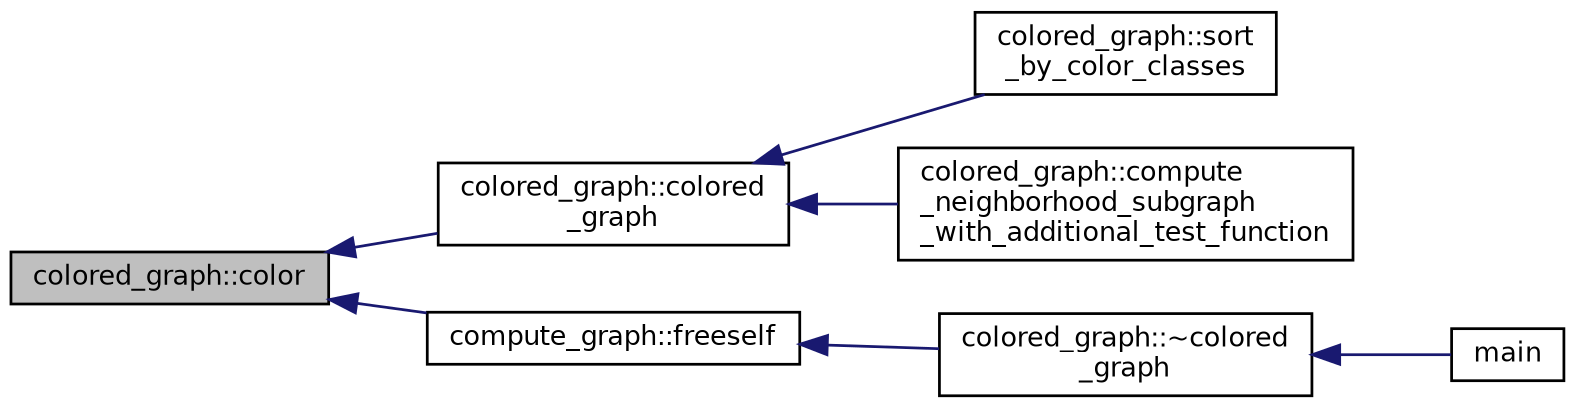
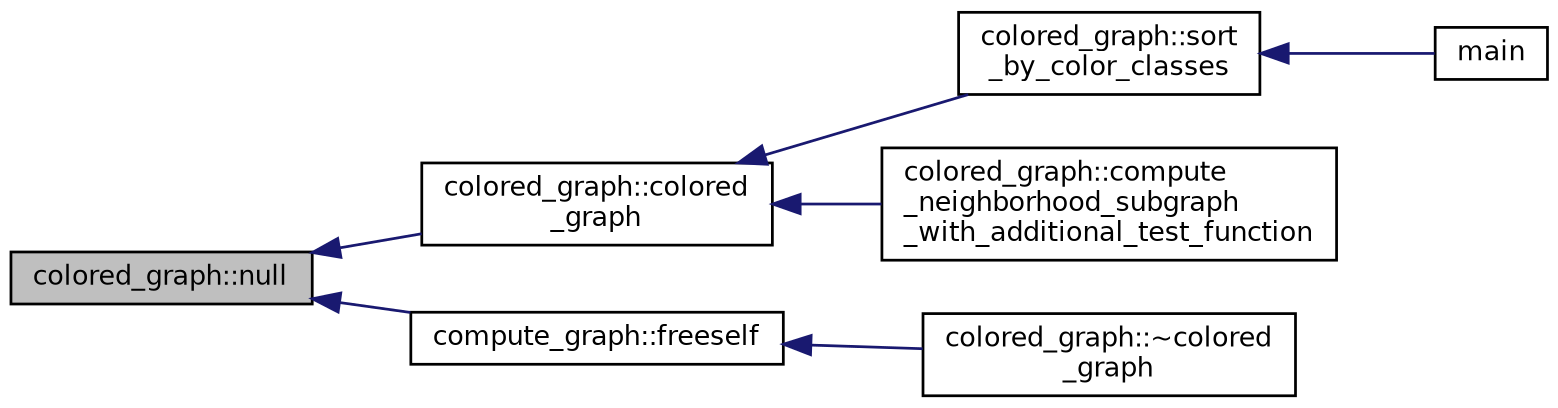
(170, 278) -> (162, 278)
(1396, 355) -> (1362, 53)
